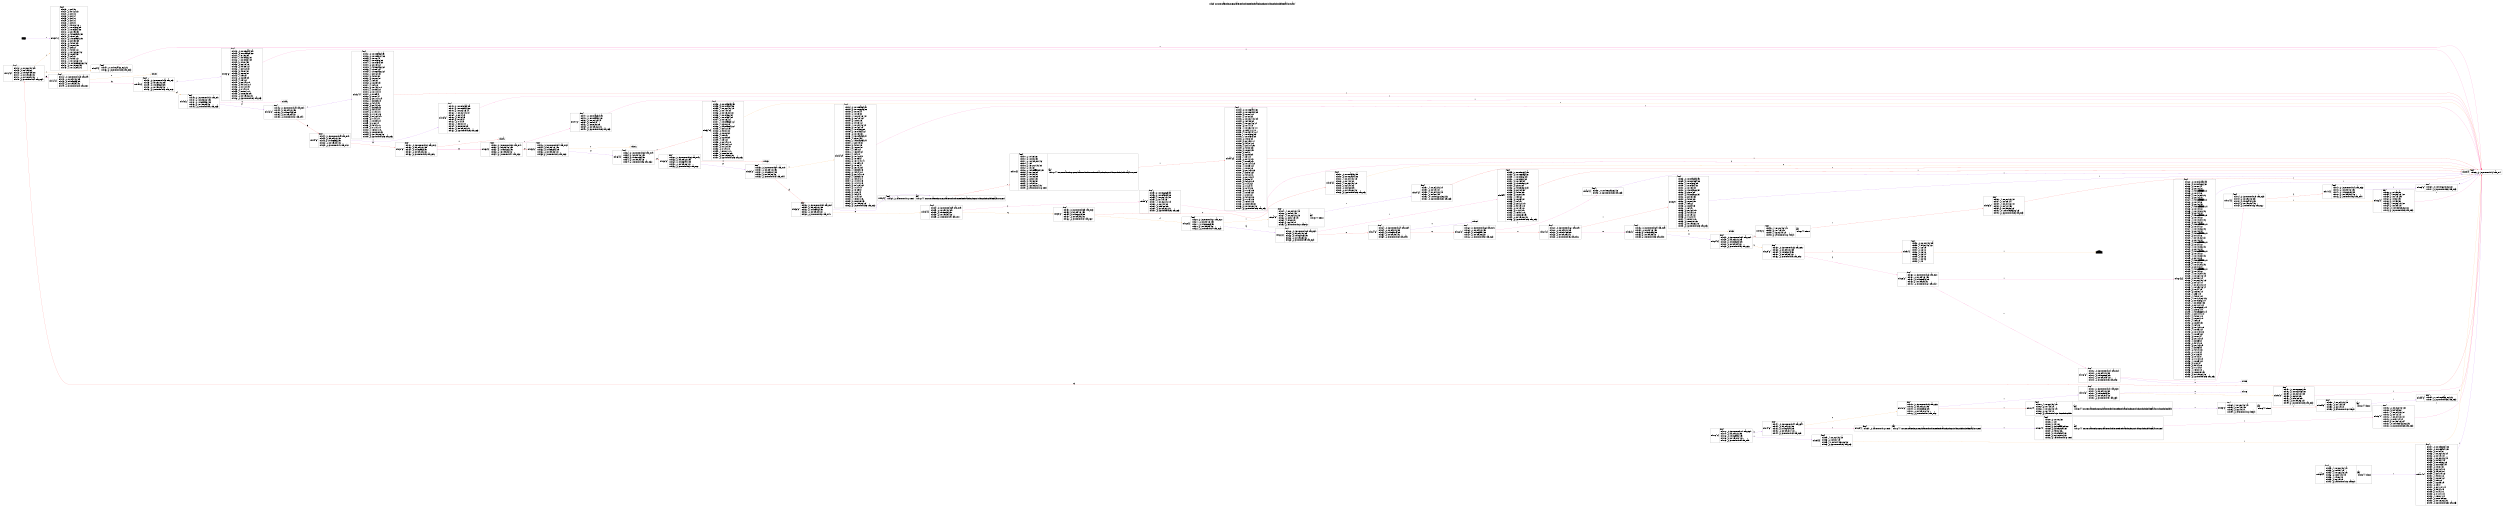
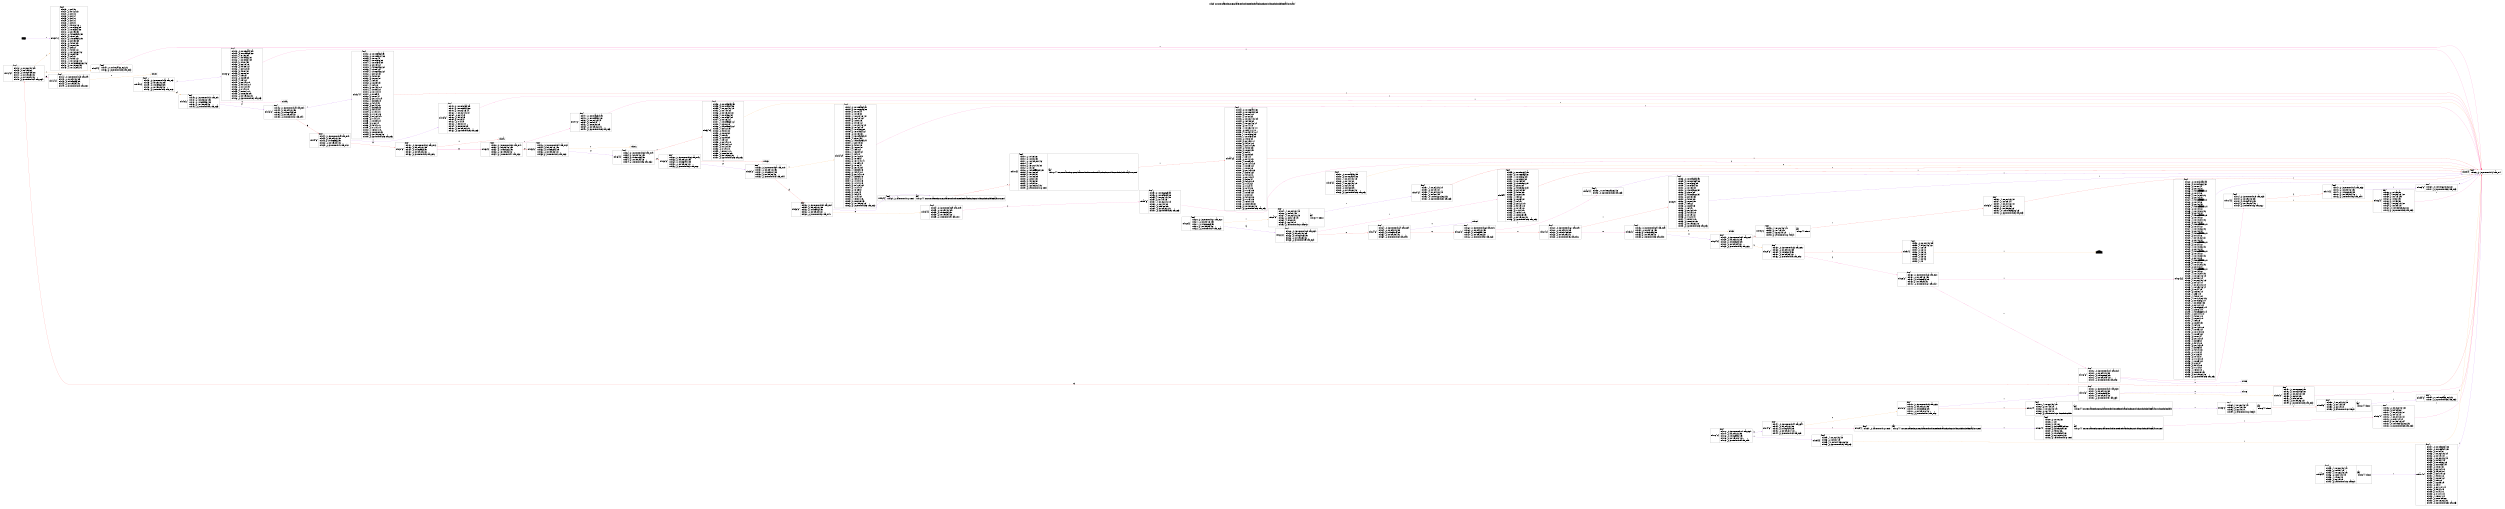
(111, 83) -> none
(1074, 214) -> none
